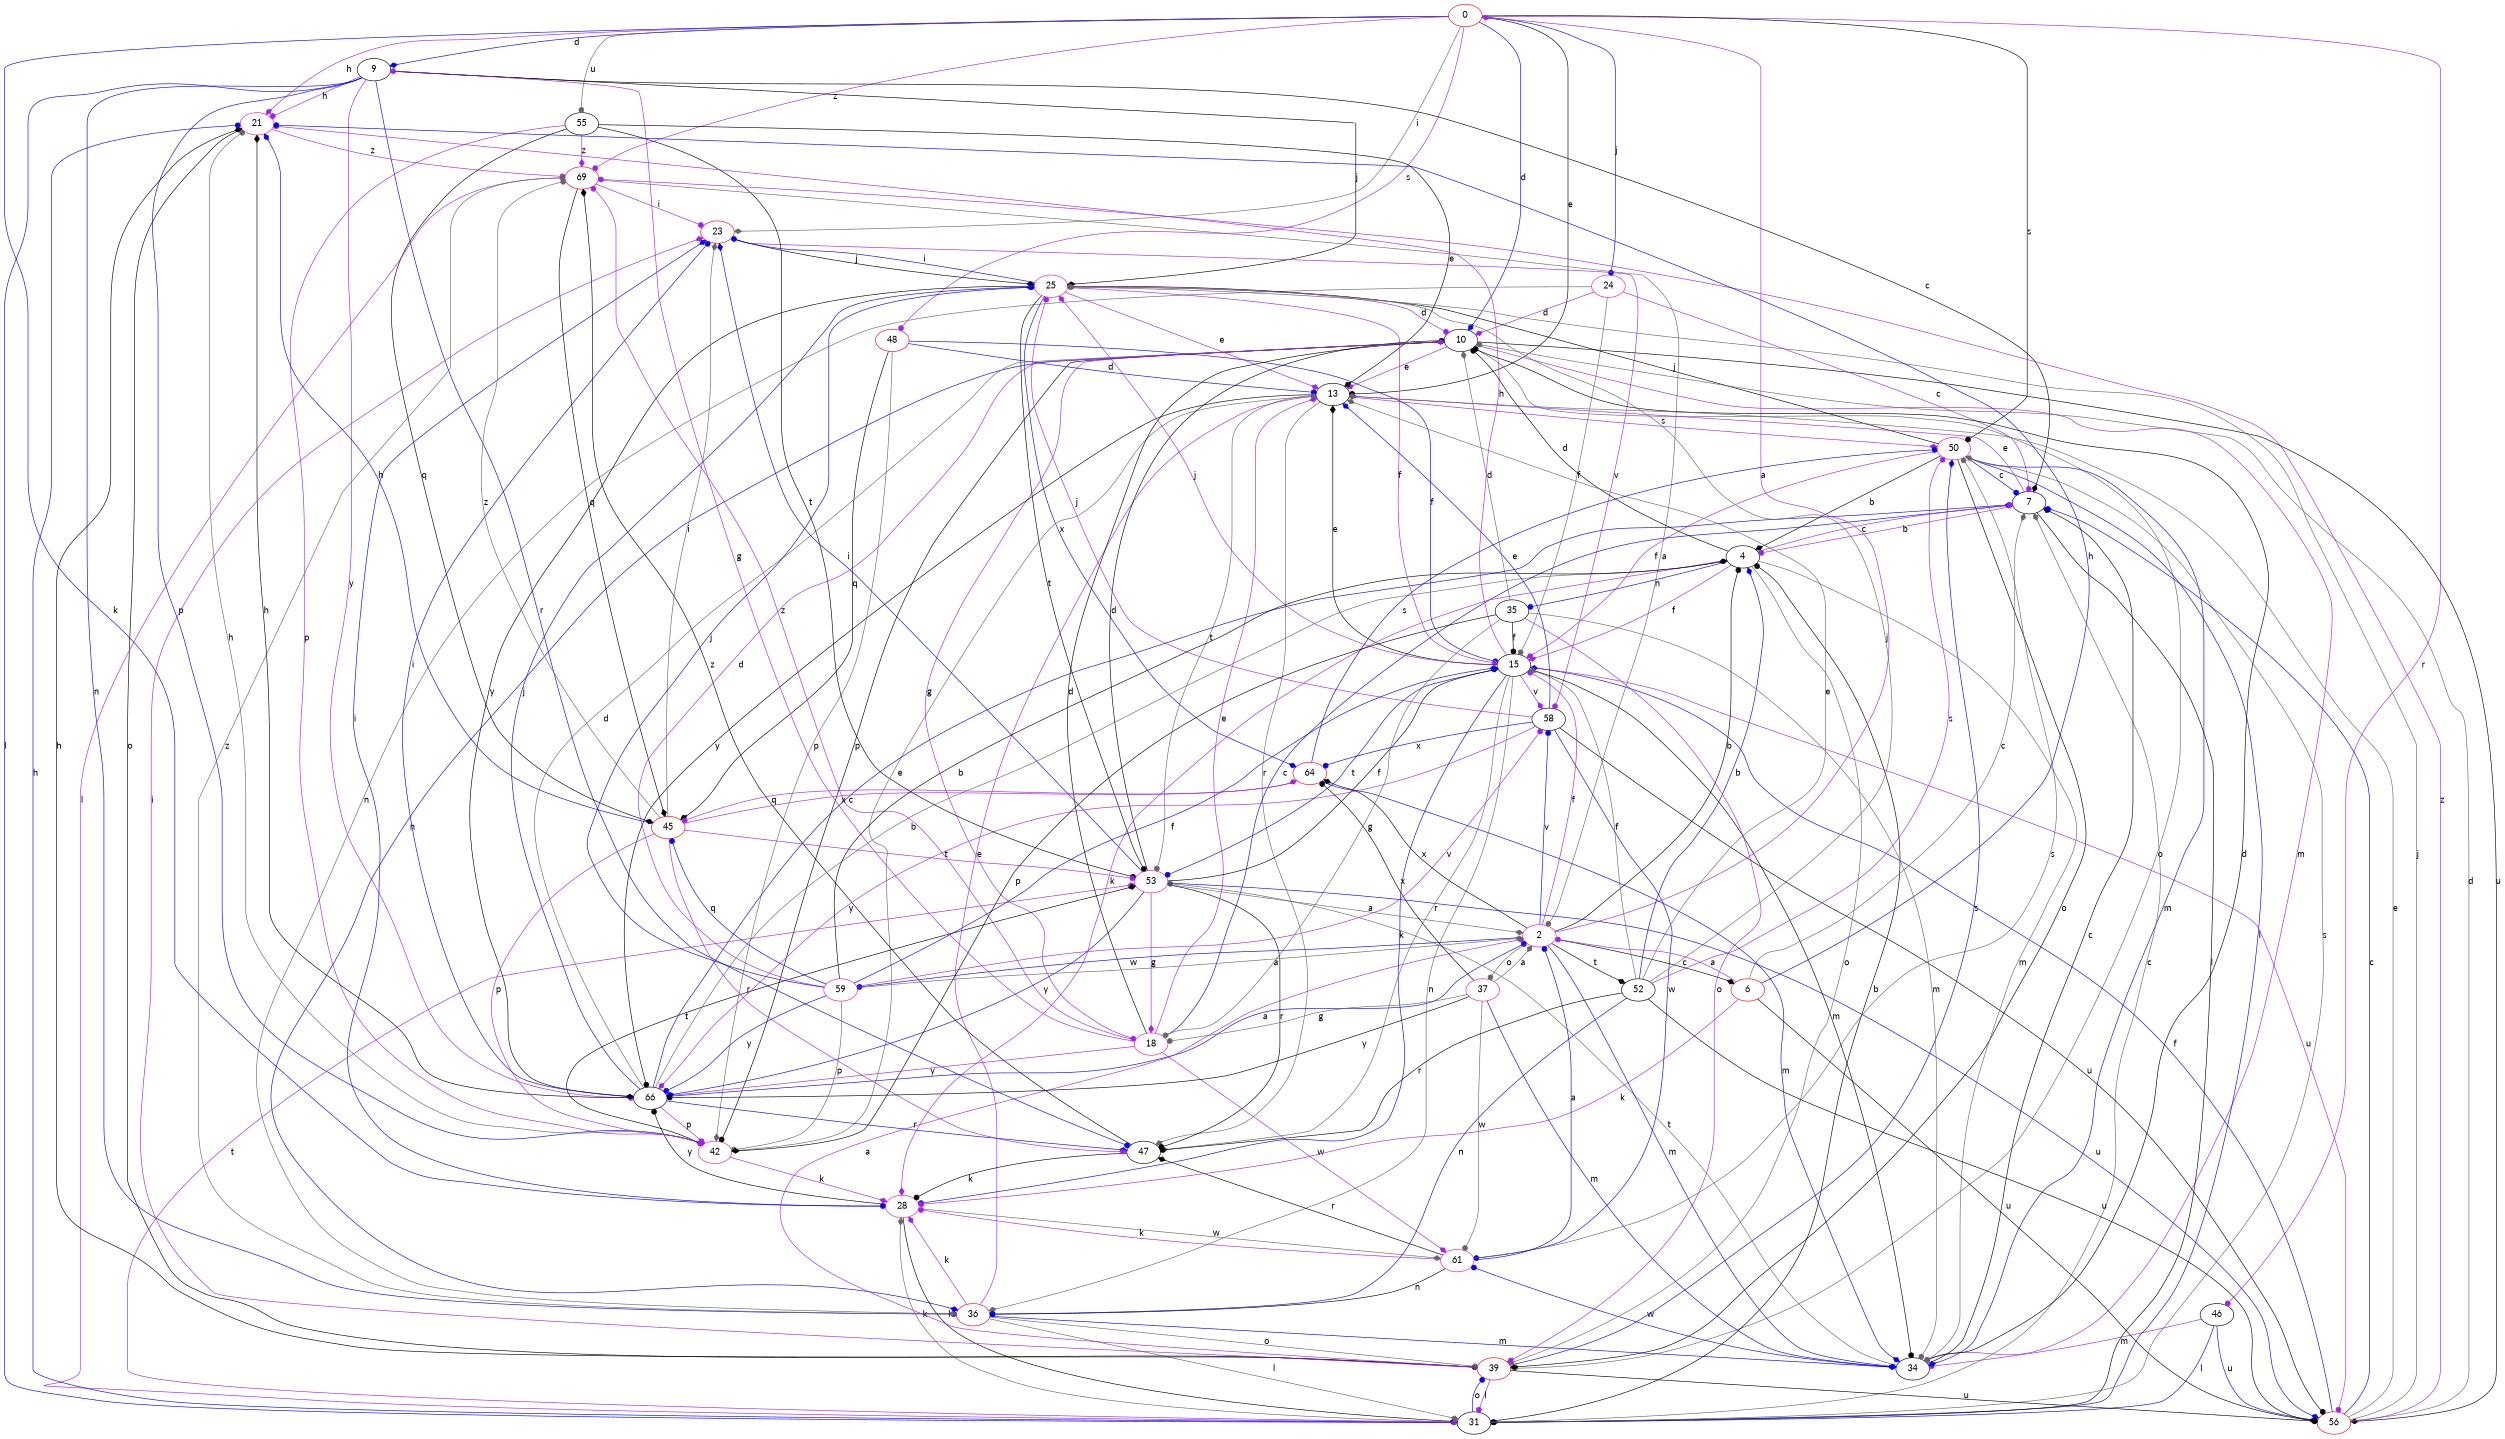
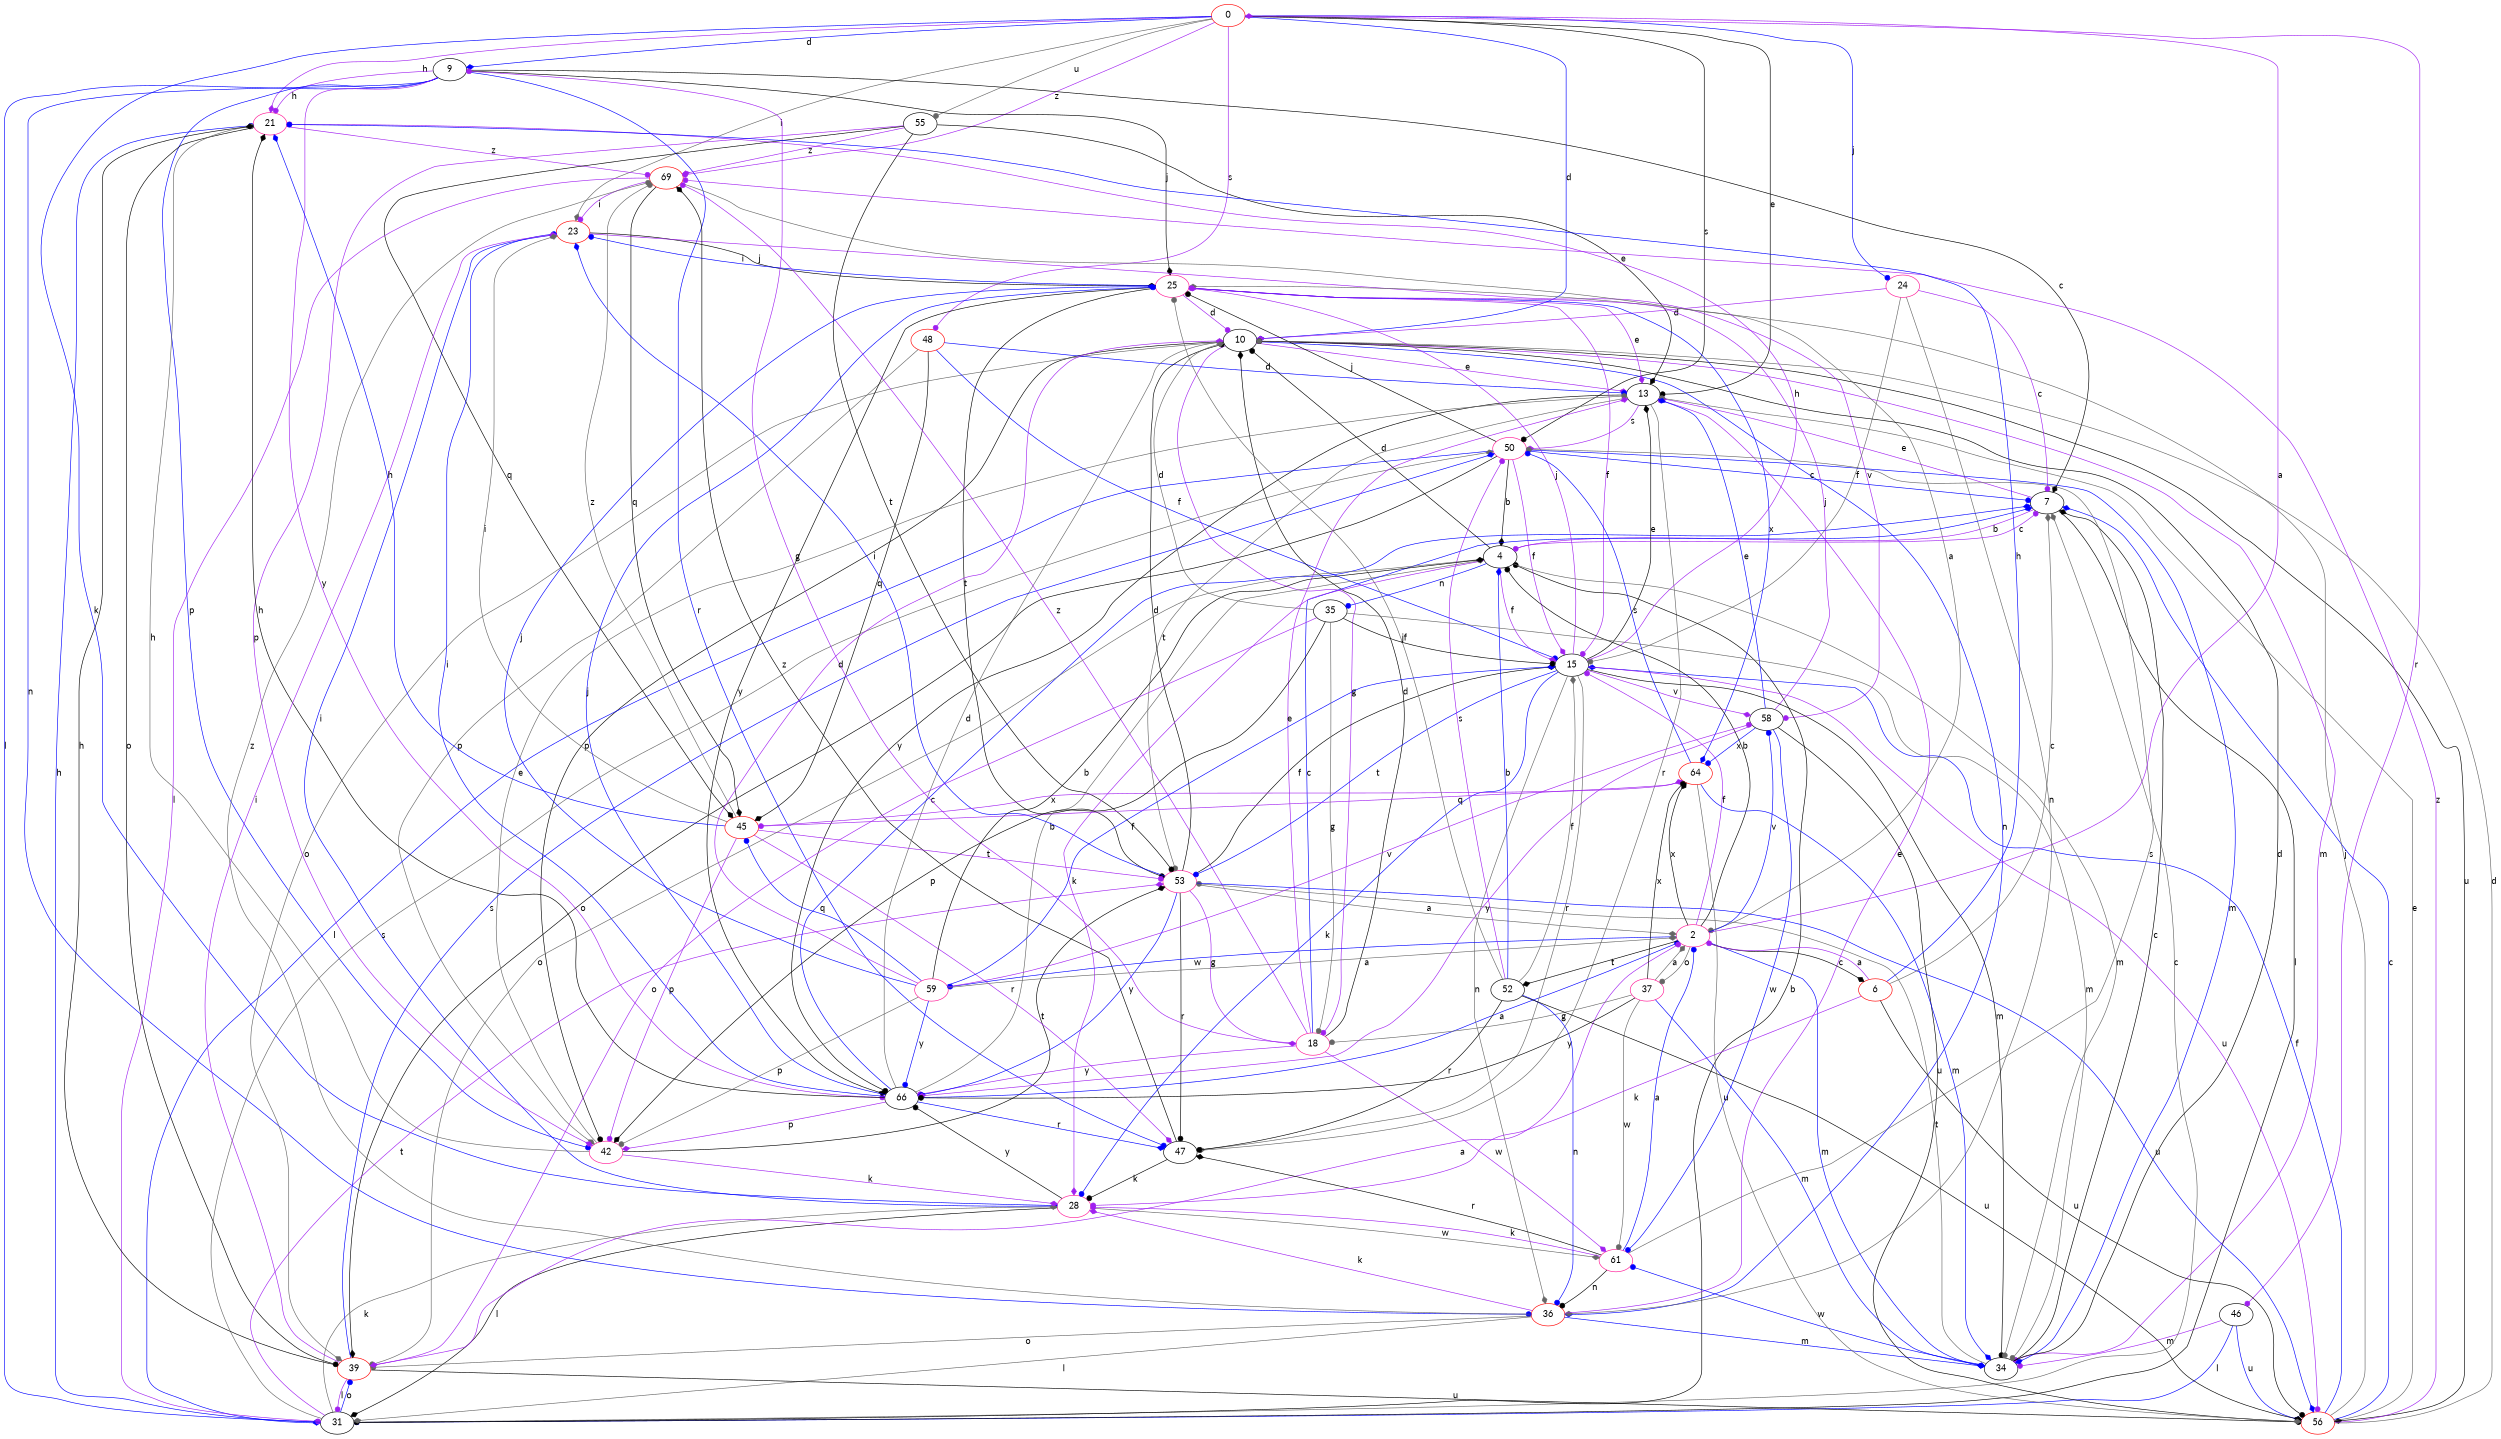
(1809, 571) -> none
none -> (1803, 1293)
